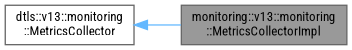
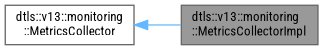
(264, 25) -> (250, 25)
